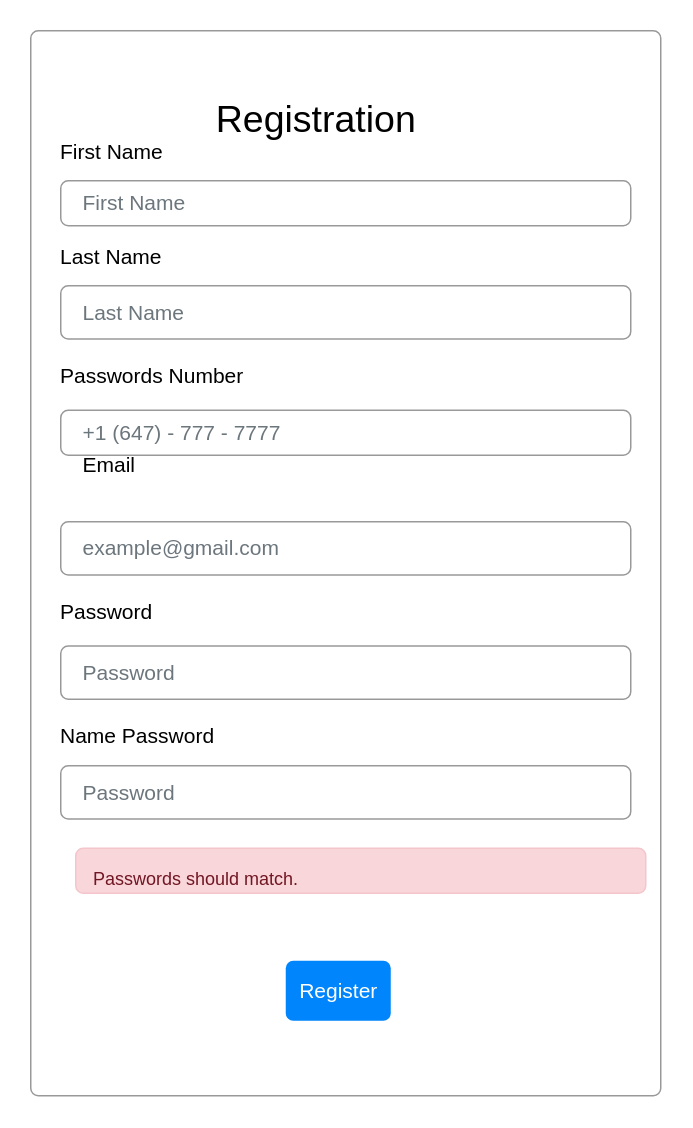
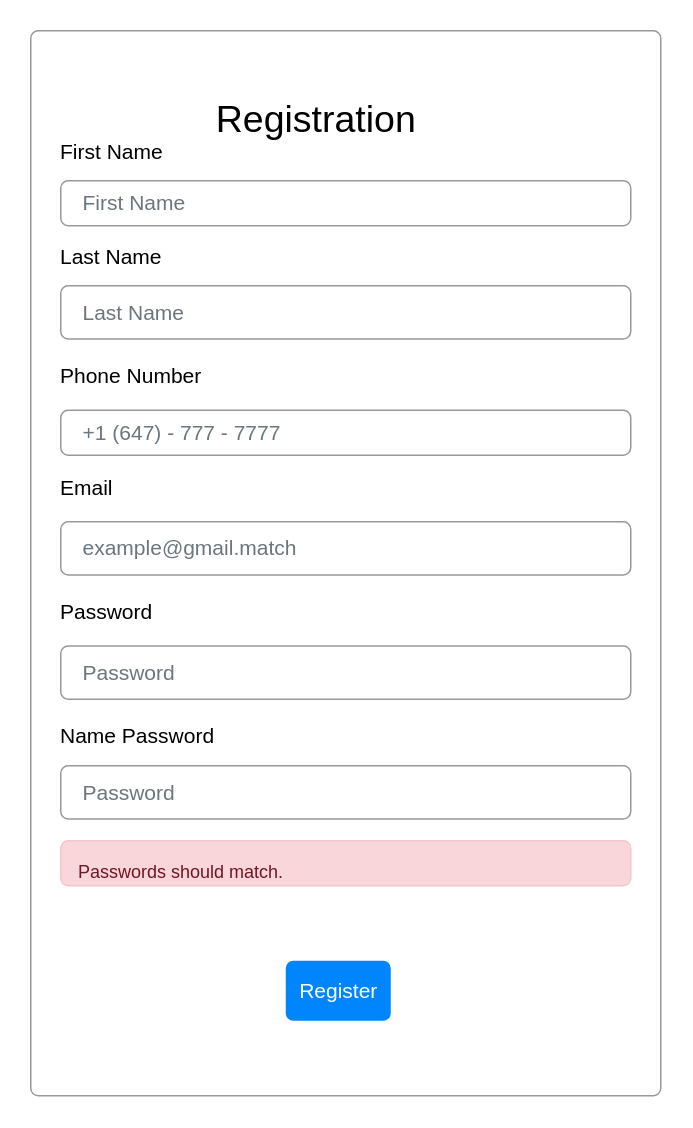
(151, 376) -> (128, 376)
(218, 464) -> (196, 486)
(172, 548) -> (184, 548)
(361, 871) -> (346, 863)
